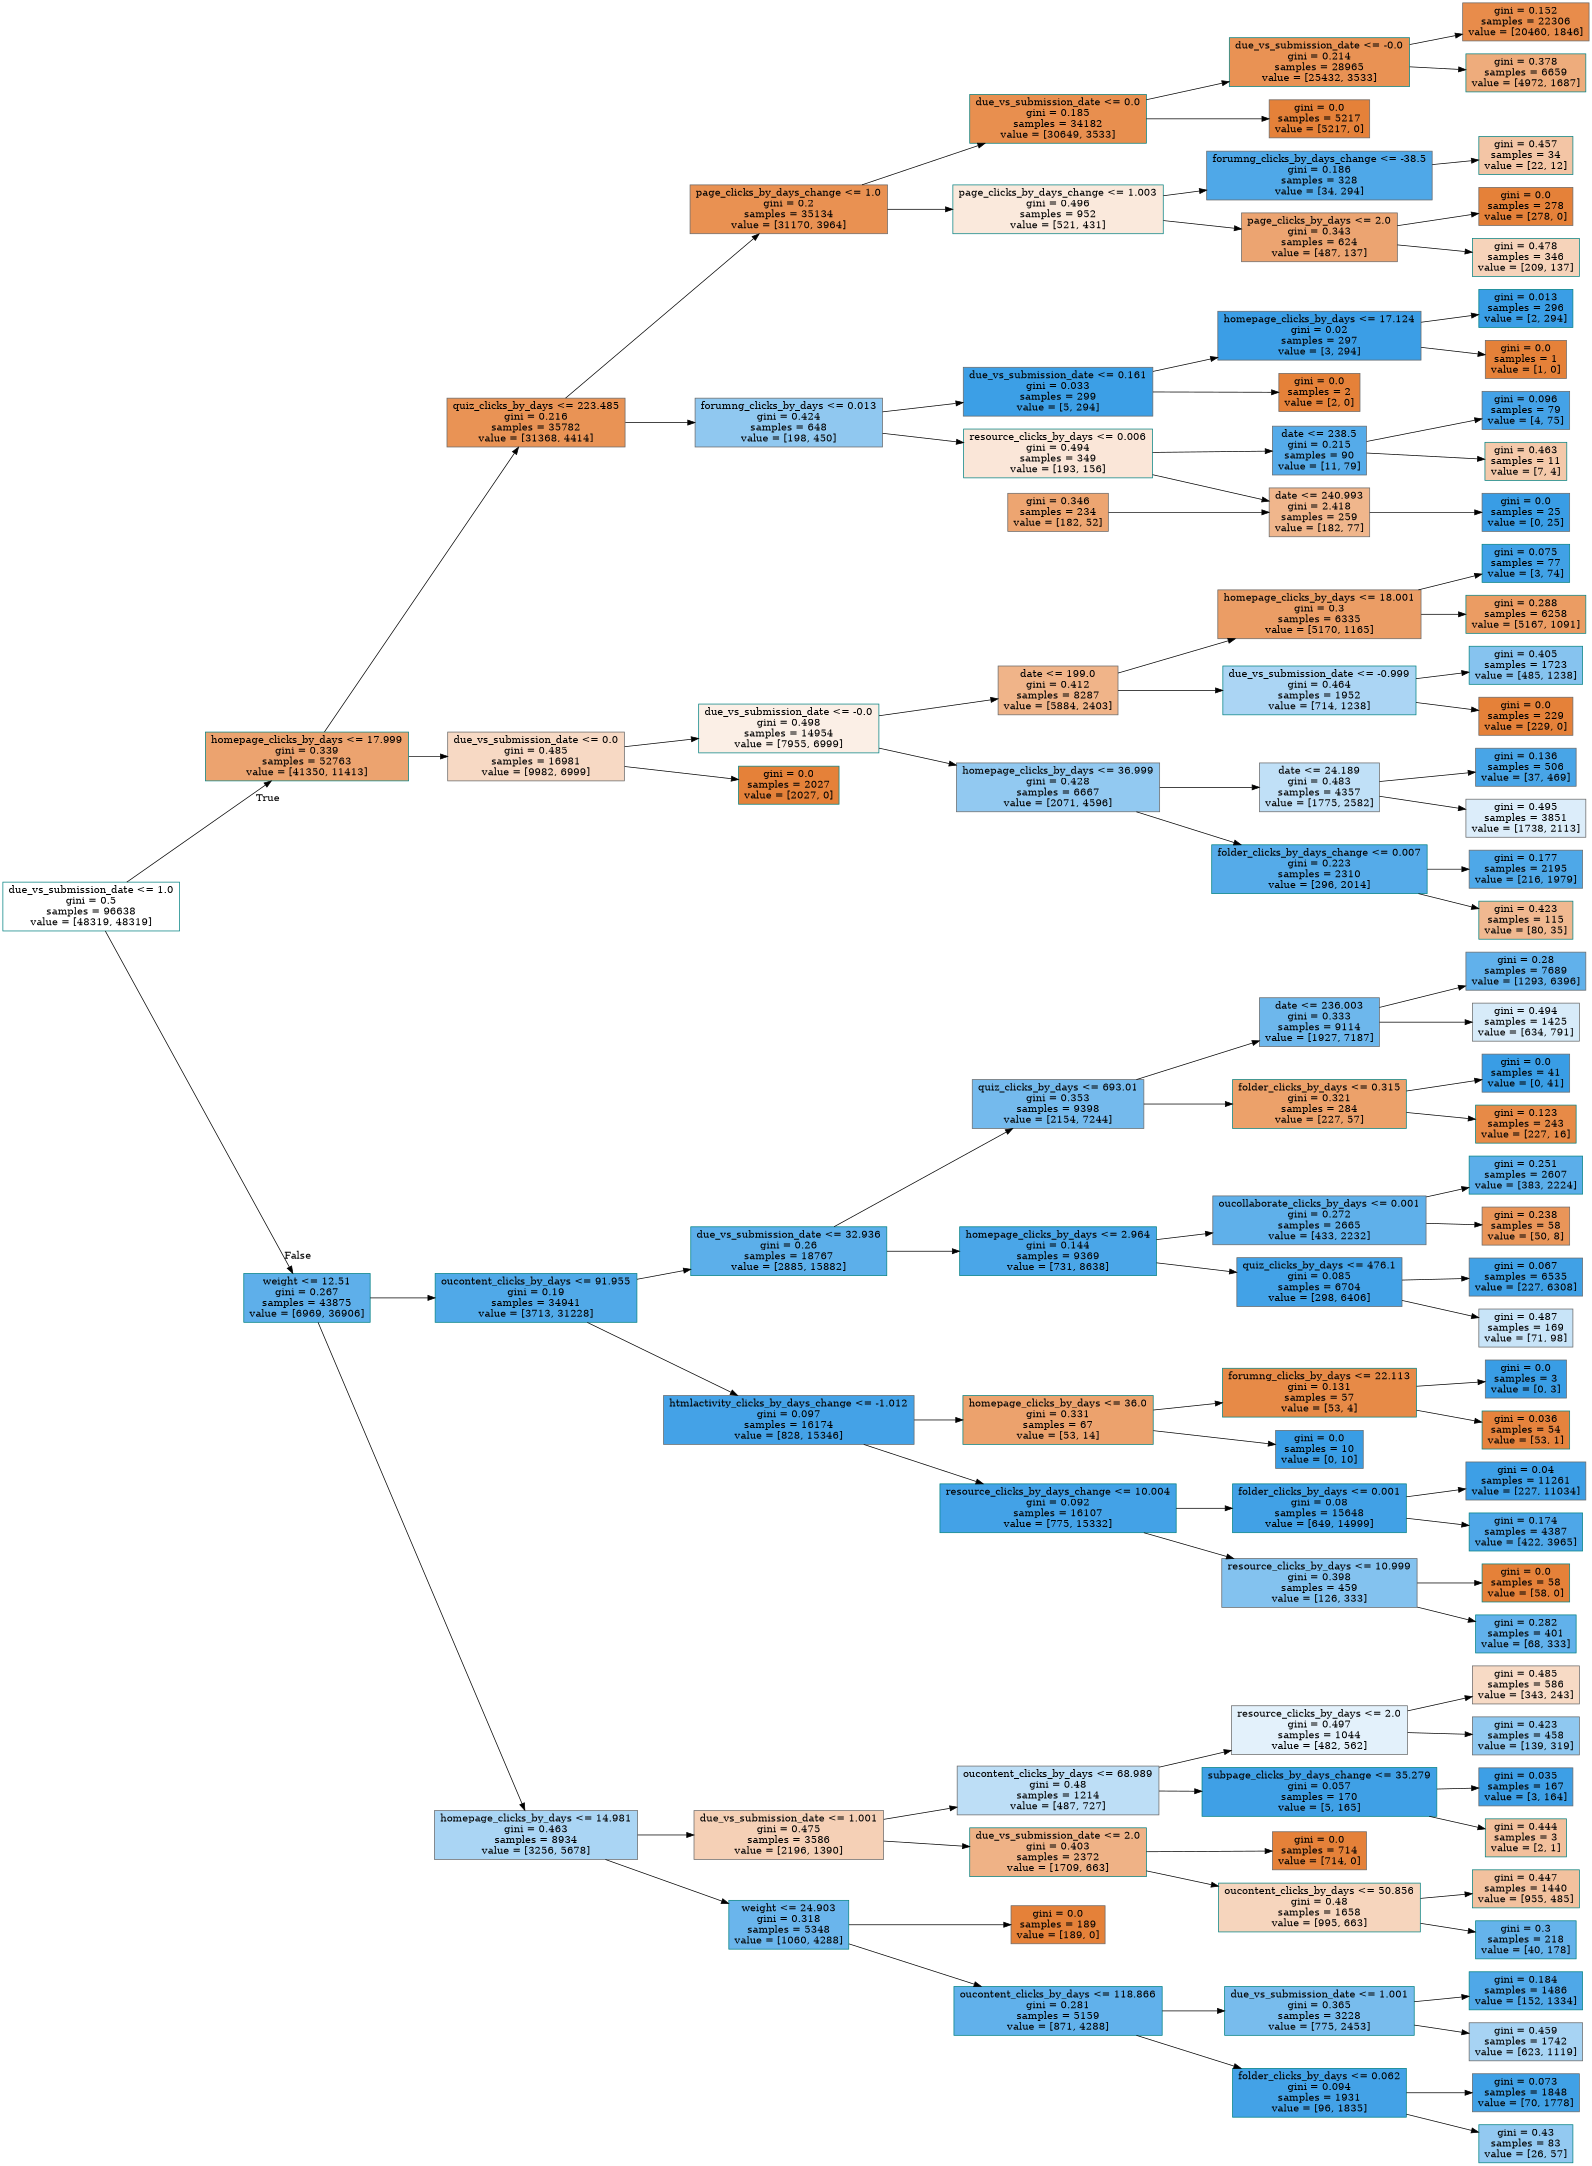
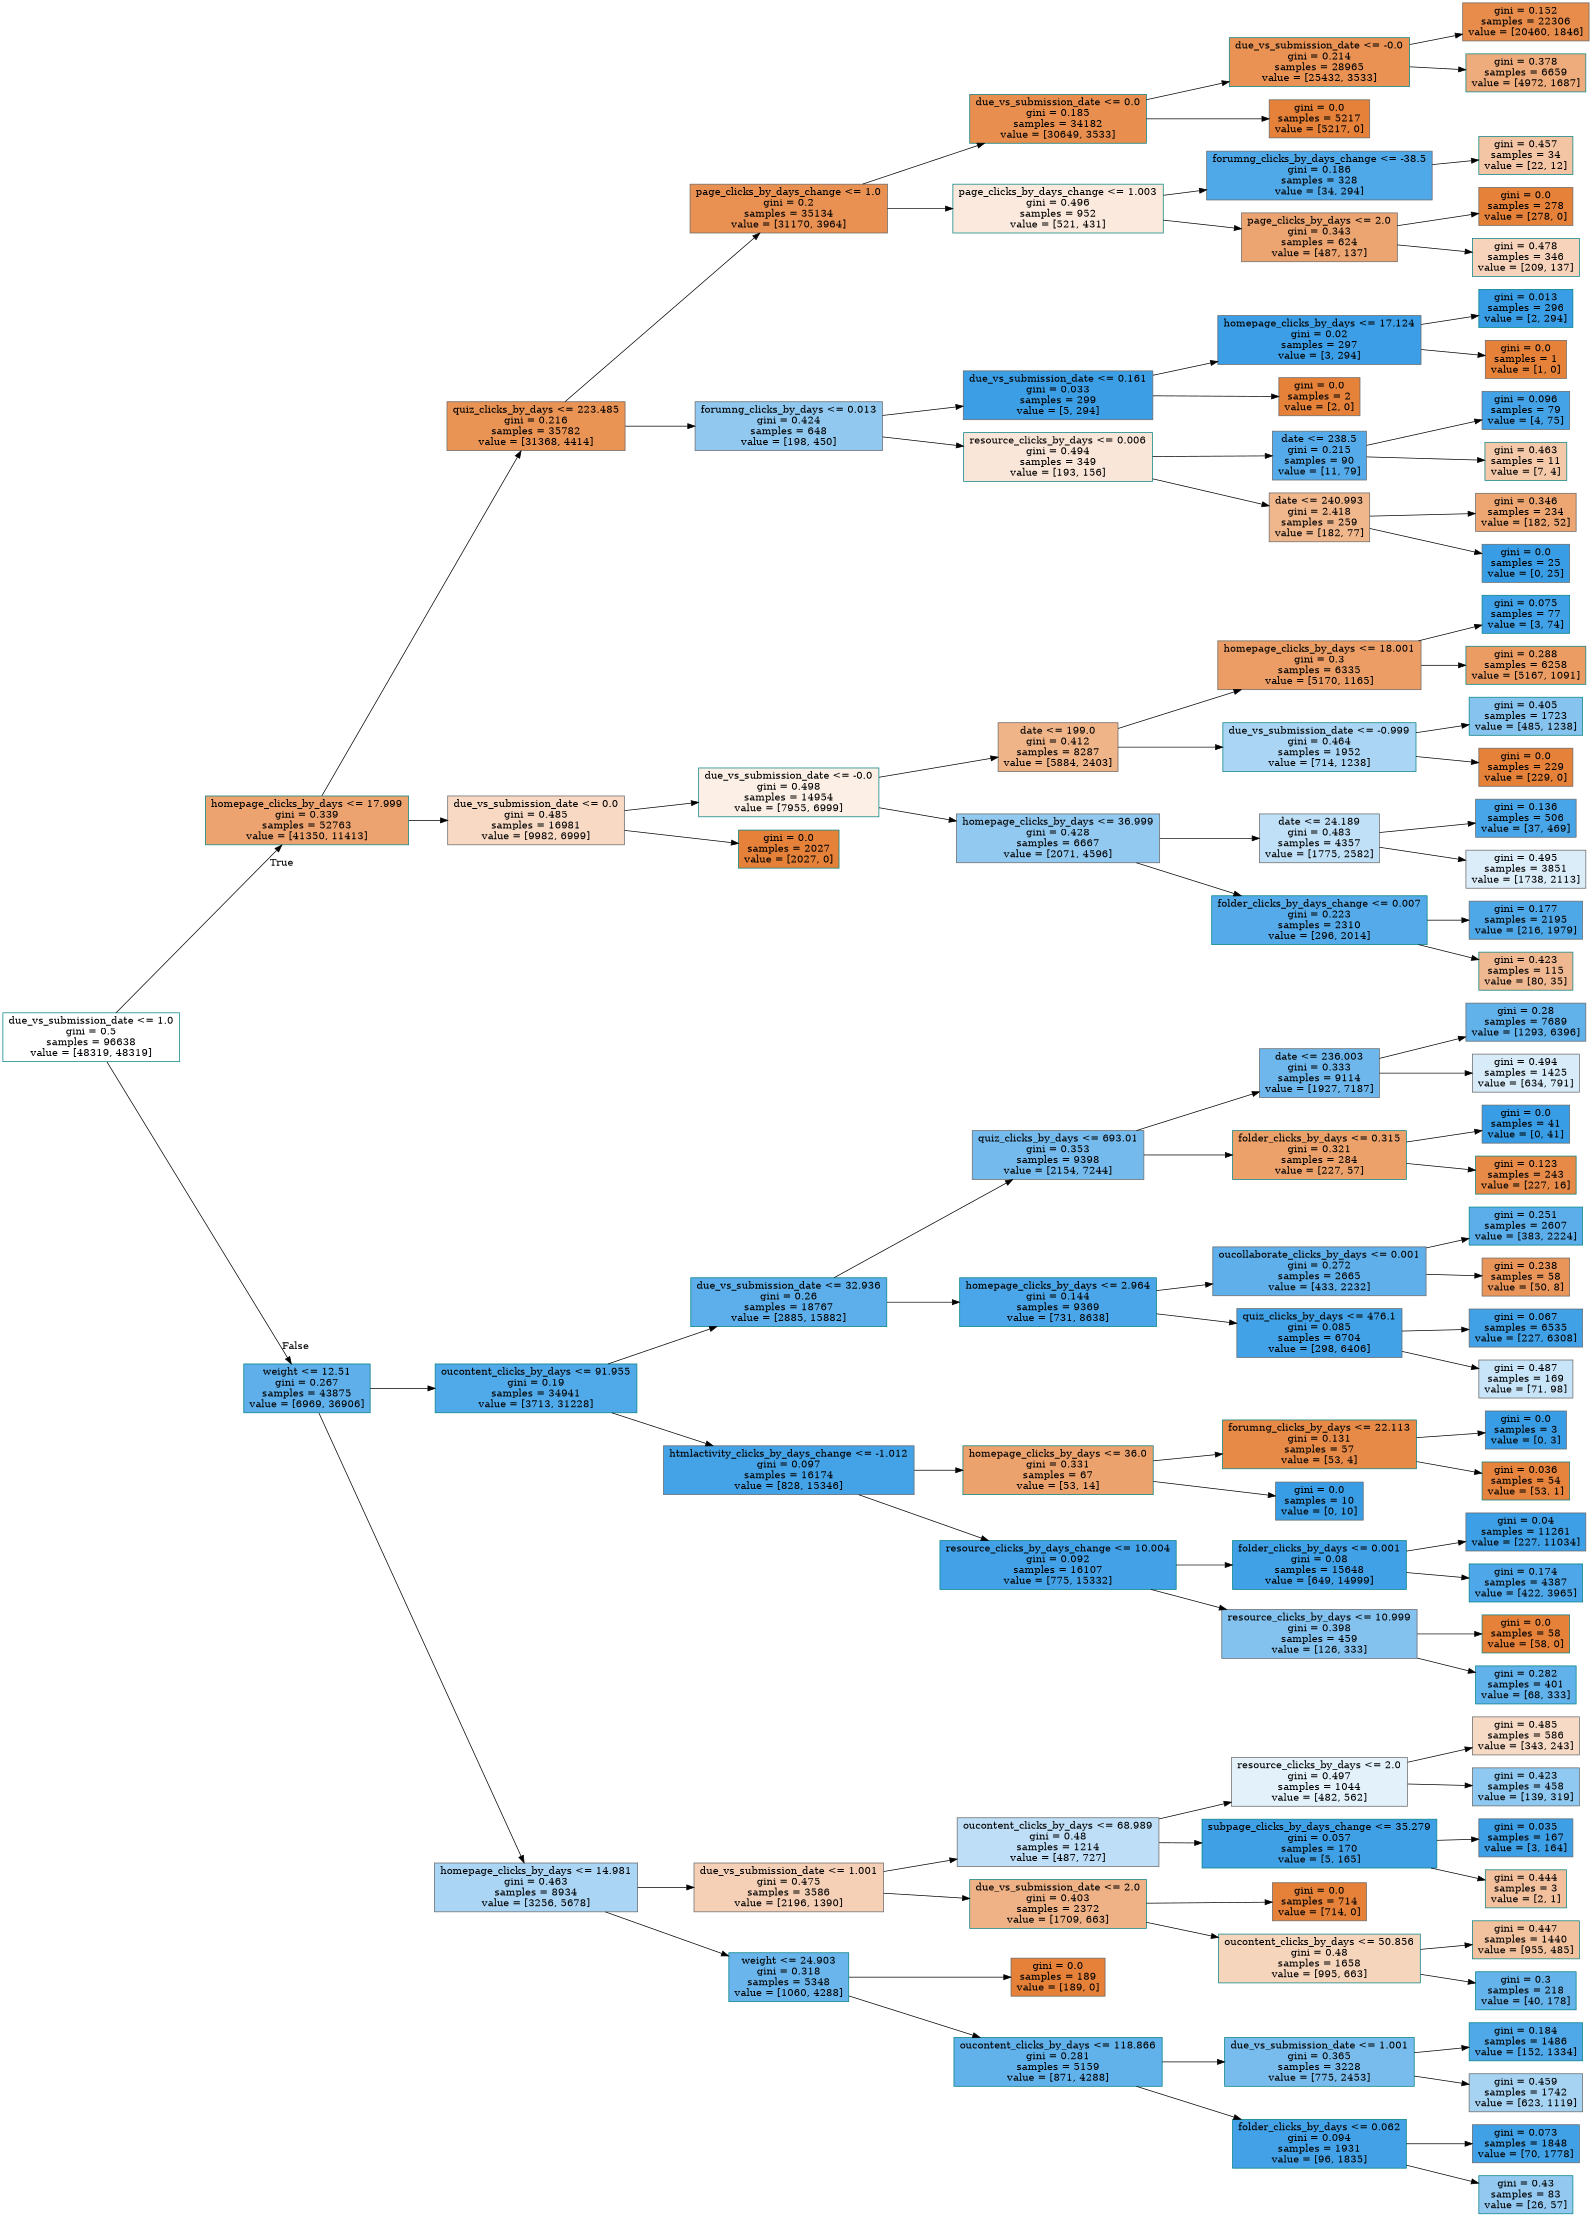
(1185, 512) -> (1419, 515)
